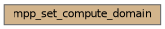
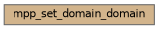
(82, 15) -> (79, 15)
